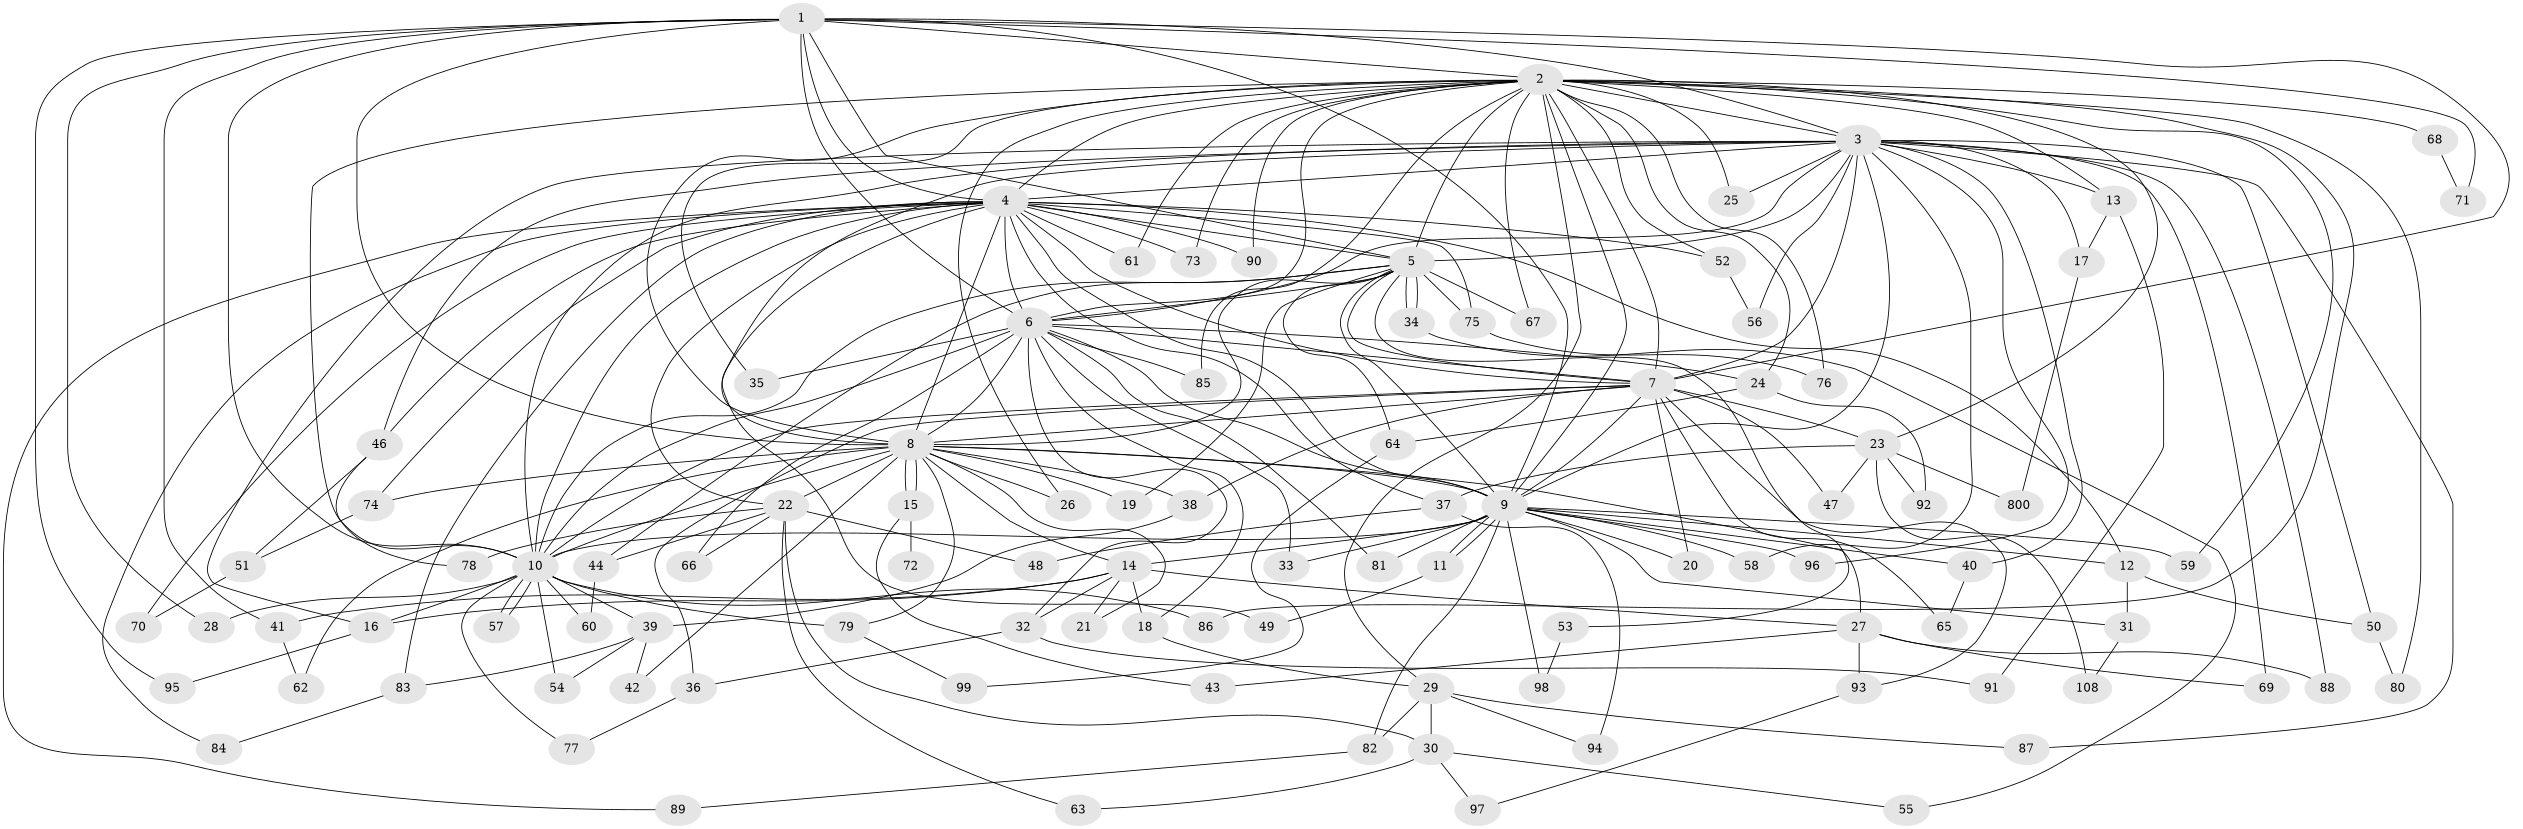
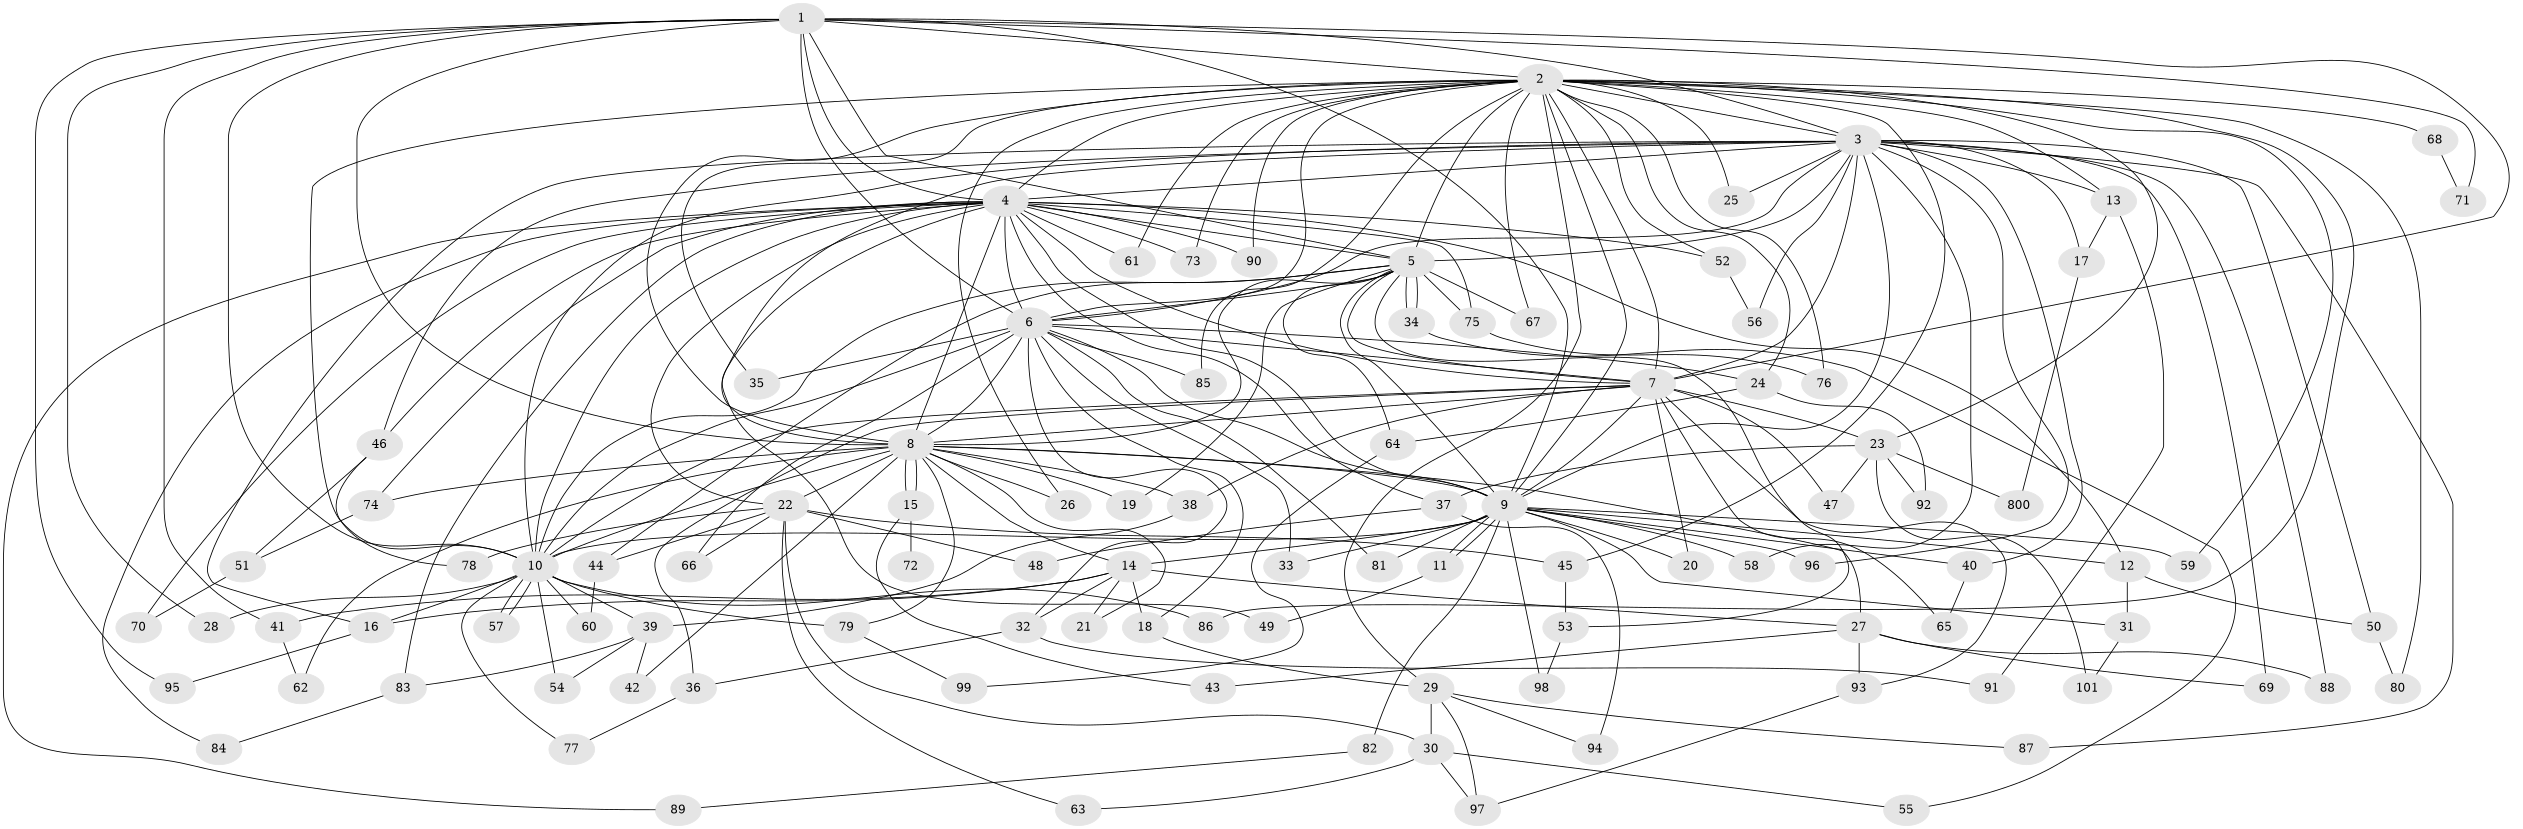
none -> (1566, 567)
(2088, 689) -> (2088, 689)
(1401, 719) -> (1466, 746)
